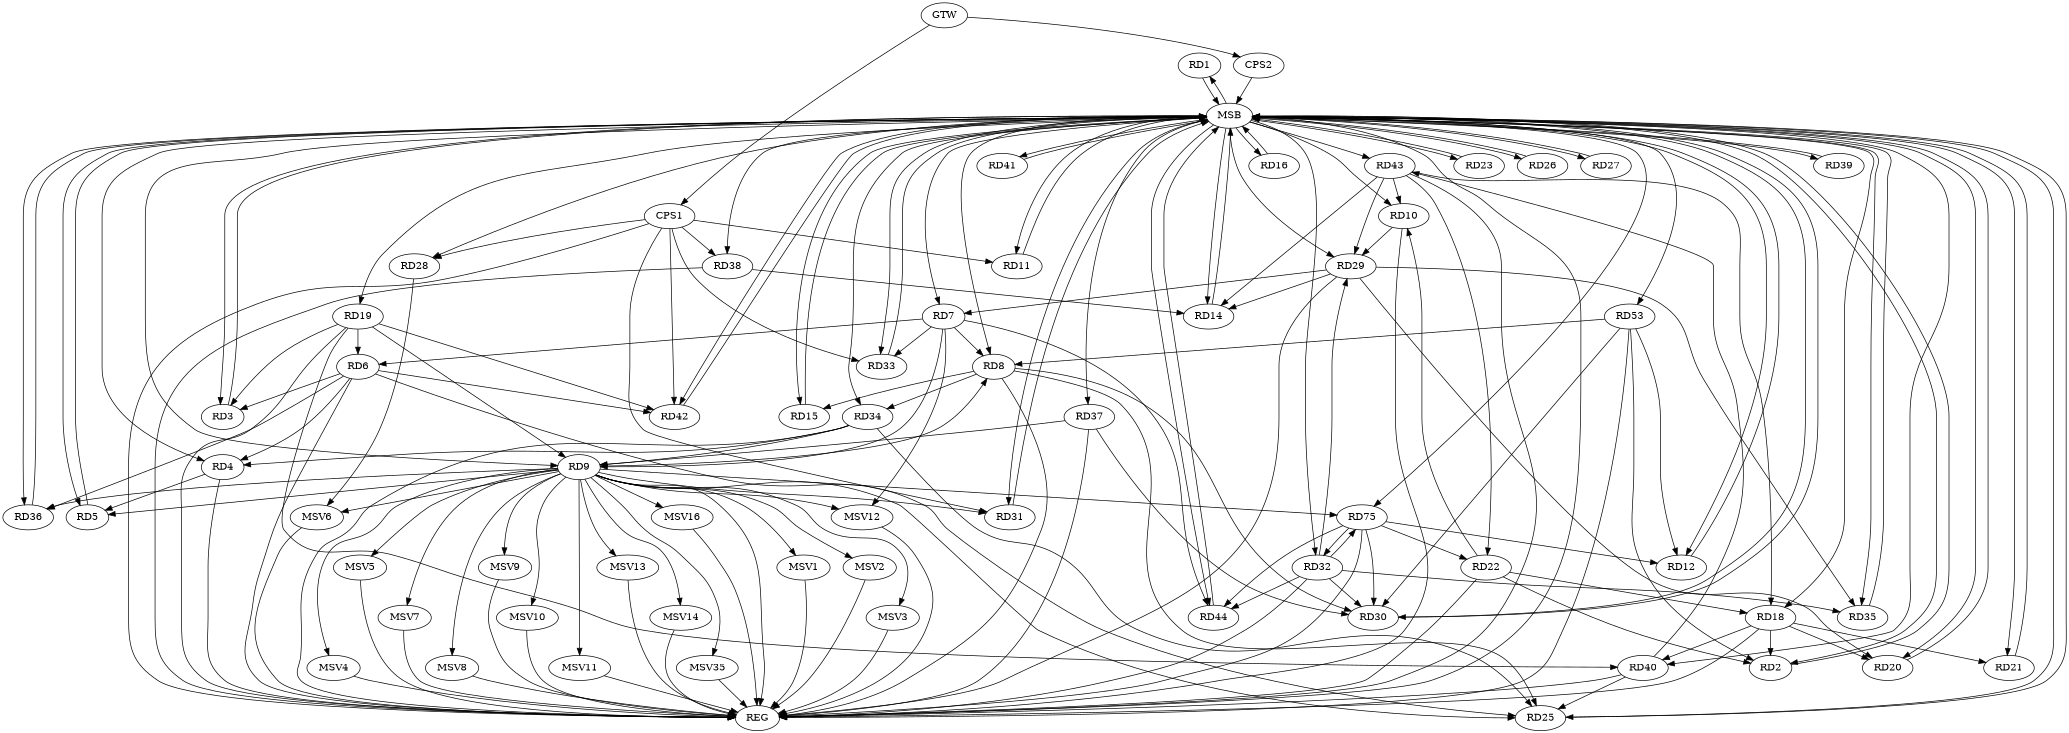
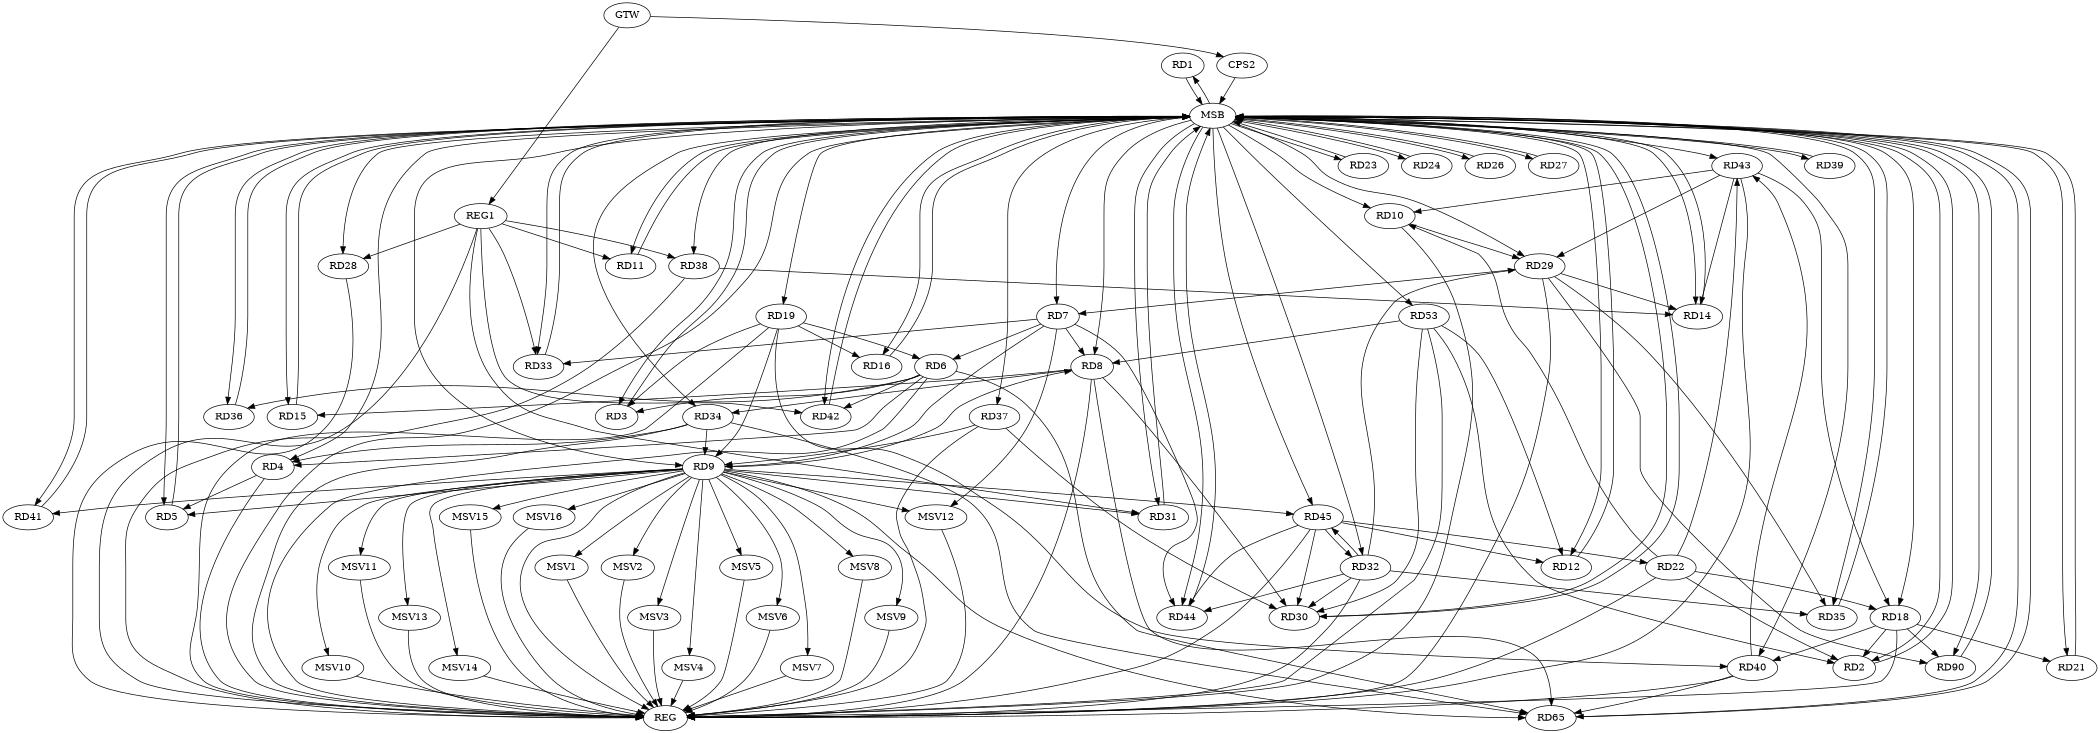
none -> (1427, 166)
(670, 216) -> (481, 216)
(1482, 351) -> (1724, 373)
(513, 366) -> (816, 335)
(392, 397) -> (73, 653)
(305, 480) -> (371, 487)
(1362, 517) -> (1318, 517)
(707, 668) -> (470, 517)
(1888, 668) -> (1950, 668)
(1540, 718) -> (1551, 718)
